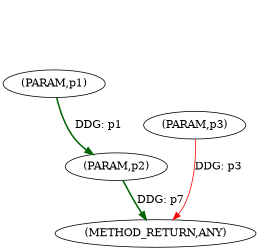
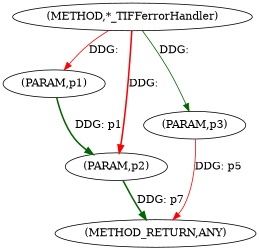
none -> (132, 17)
(218, 167) -> (218, 167)
